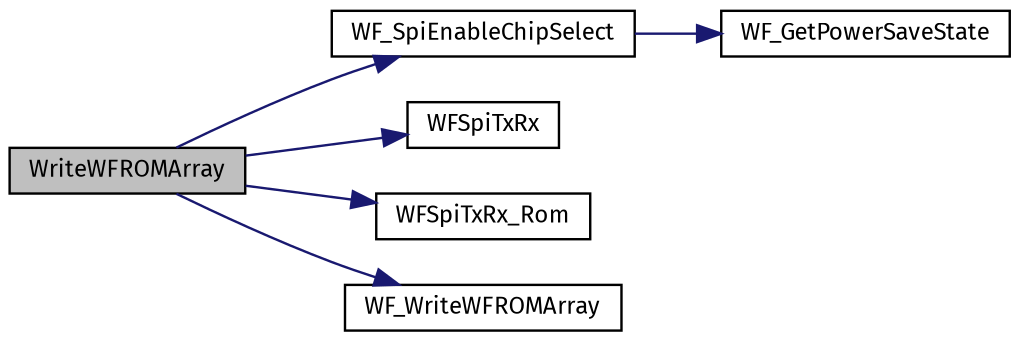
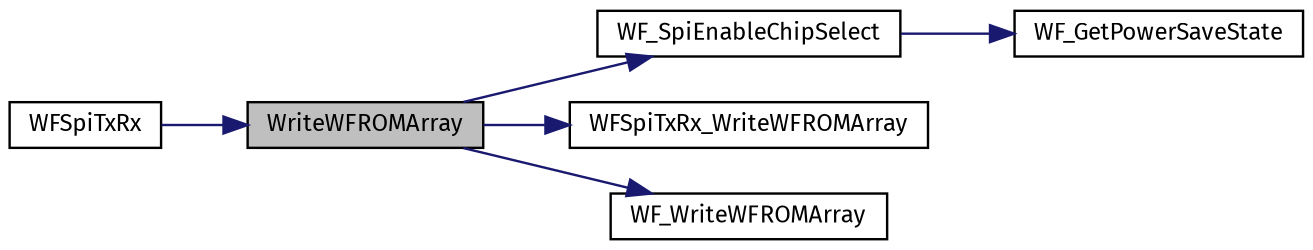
(314, 147) -> (192, 125)
(483, 216) -> (749, 125)
